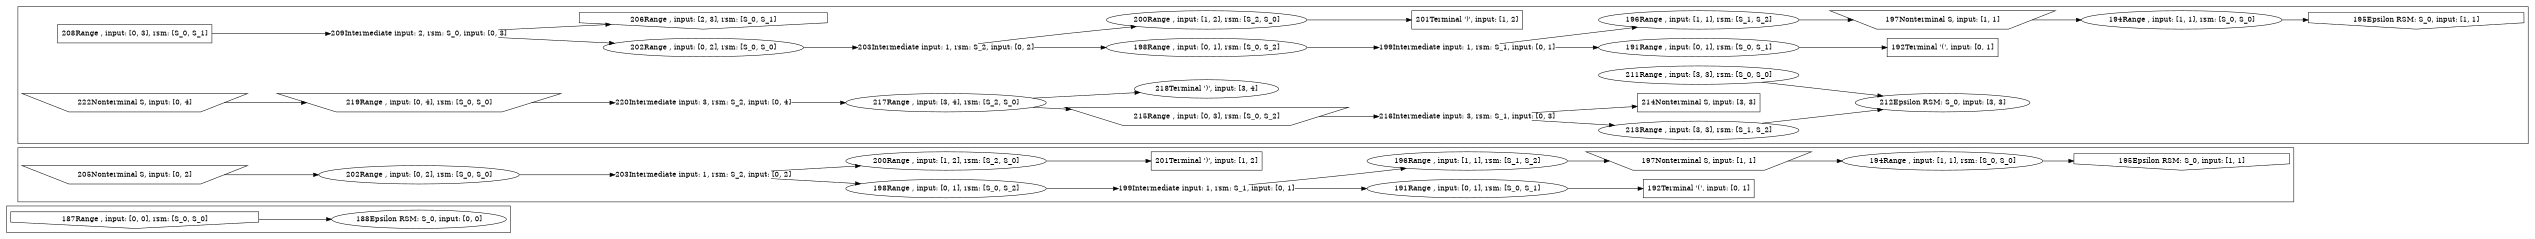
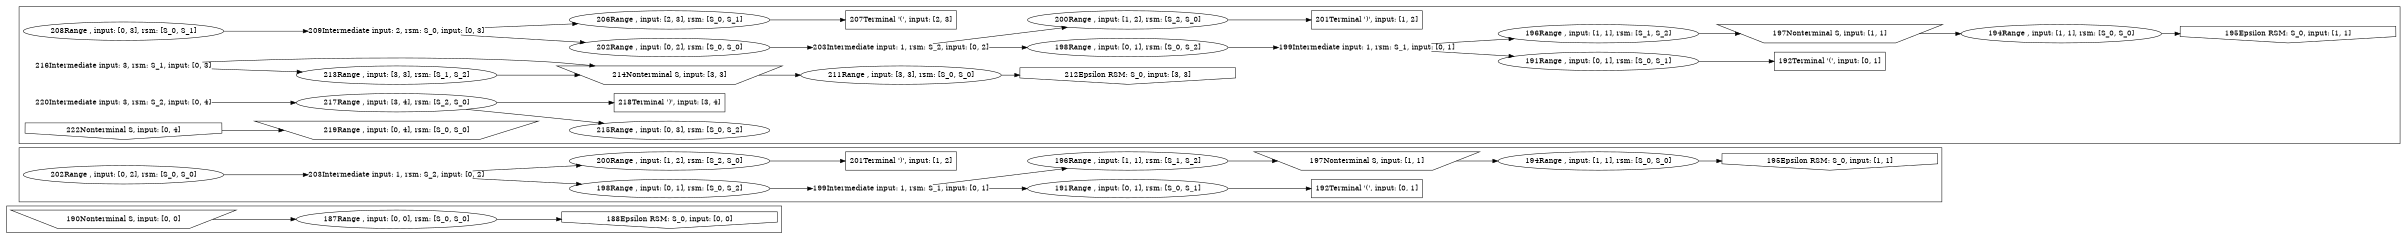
(703, 20) -> (670, 20)
none -> (901, 20)
(135, 34) -> (123, 31)
none -> (777, 75)
(1207, 89) -> (670, 103)
(135, 103) -> (123, 130)
(571, 103) -> none
(1699, 103) -> (670, 75)
(1943, 103) -> (1128, 75)
(1207, 117) -> (670, 130)
(1346, 117) -> none
(1820, 117) -> (536, 75)
(135, 175) -> none
none -> (123, 219)
(135, 219) -> (397, 219)
(419, 219) -> (670, 219)
